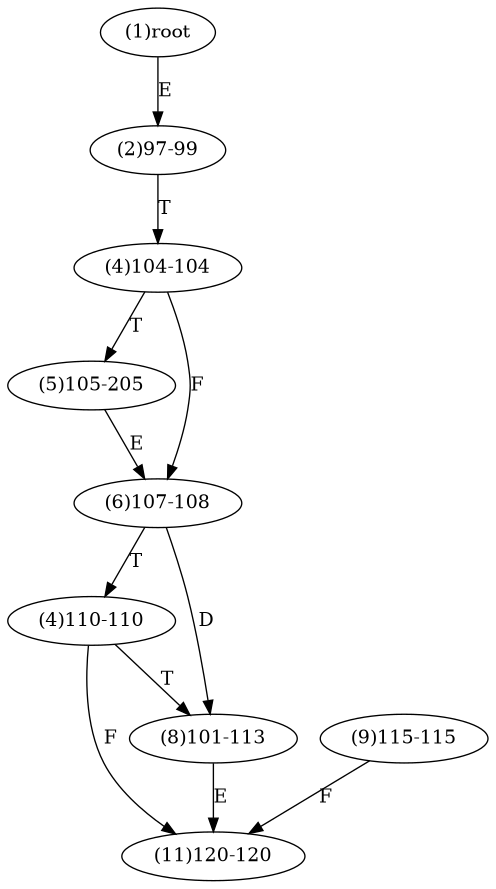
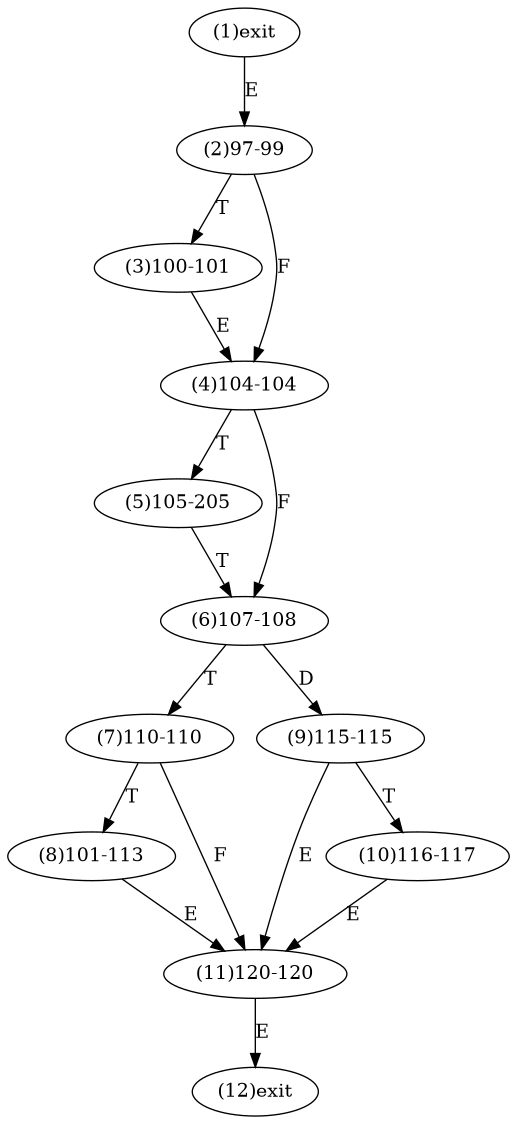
(158, 32) -> (245, 32)
(165, 209) -> (284, 268)
none -> (178, 268)
(137, 444) -> (223, 562)
(192, 613) -> (288, 675)
(92, 621) -> (150, 739)
(326, 797) -> (306, 856)
none -> (418, 856)
none -> (255, 1092)
